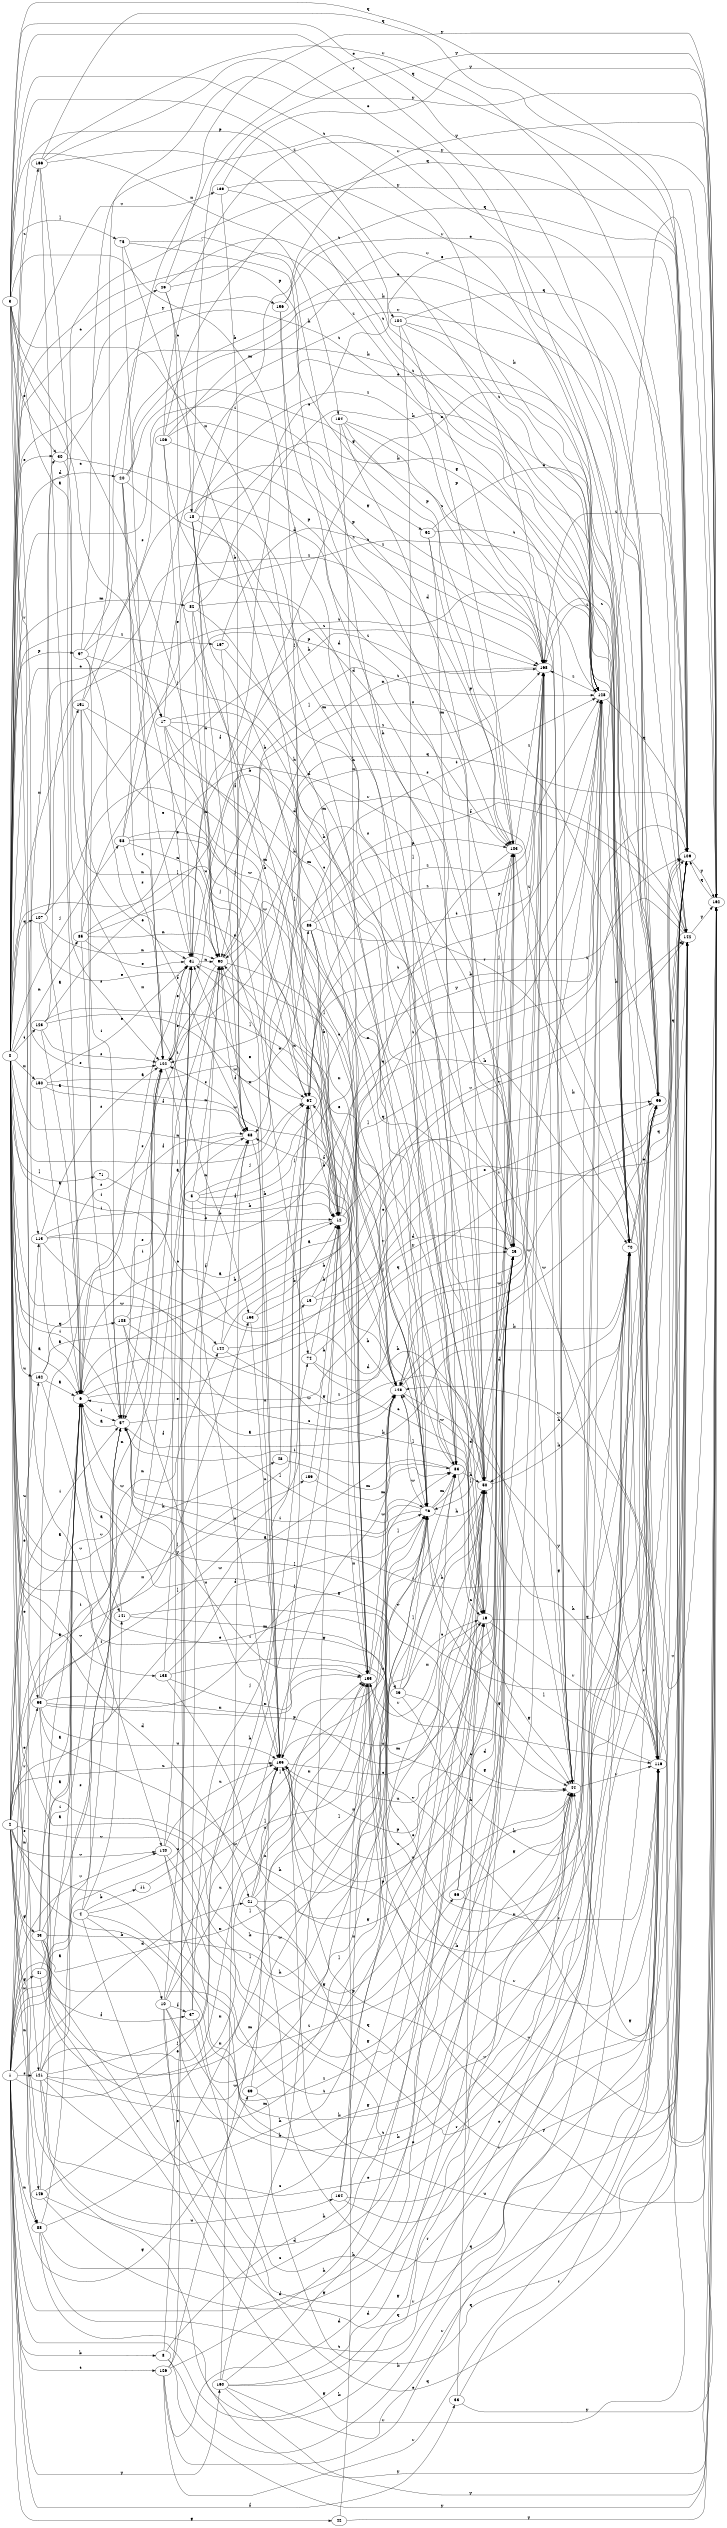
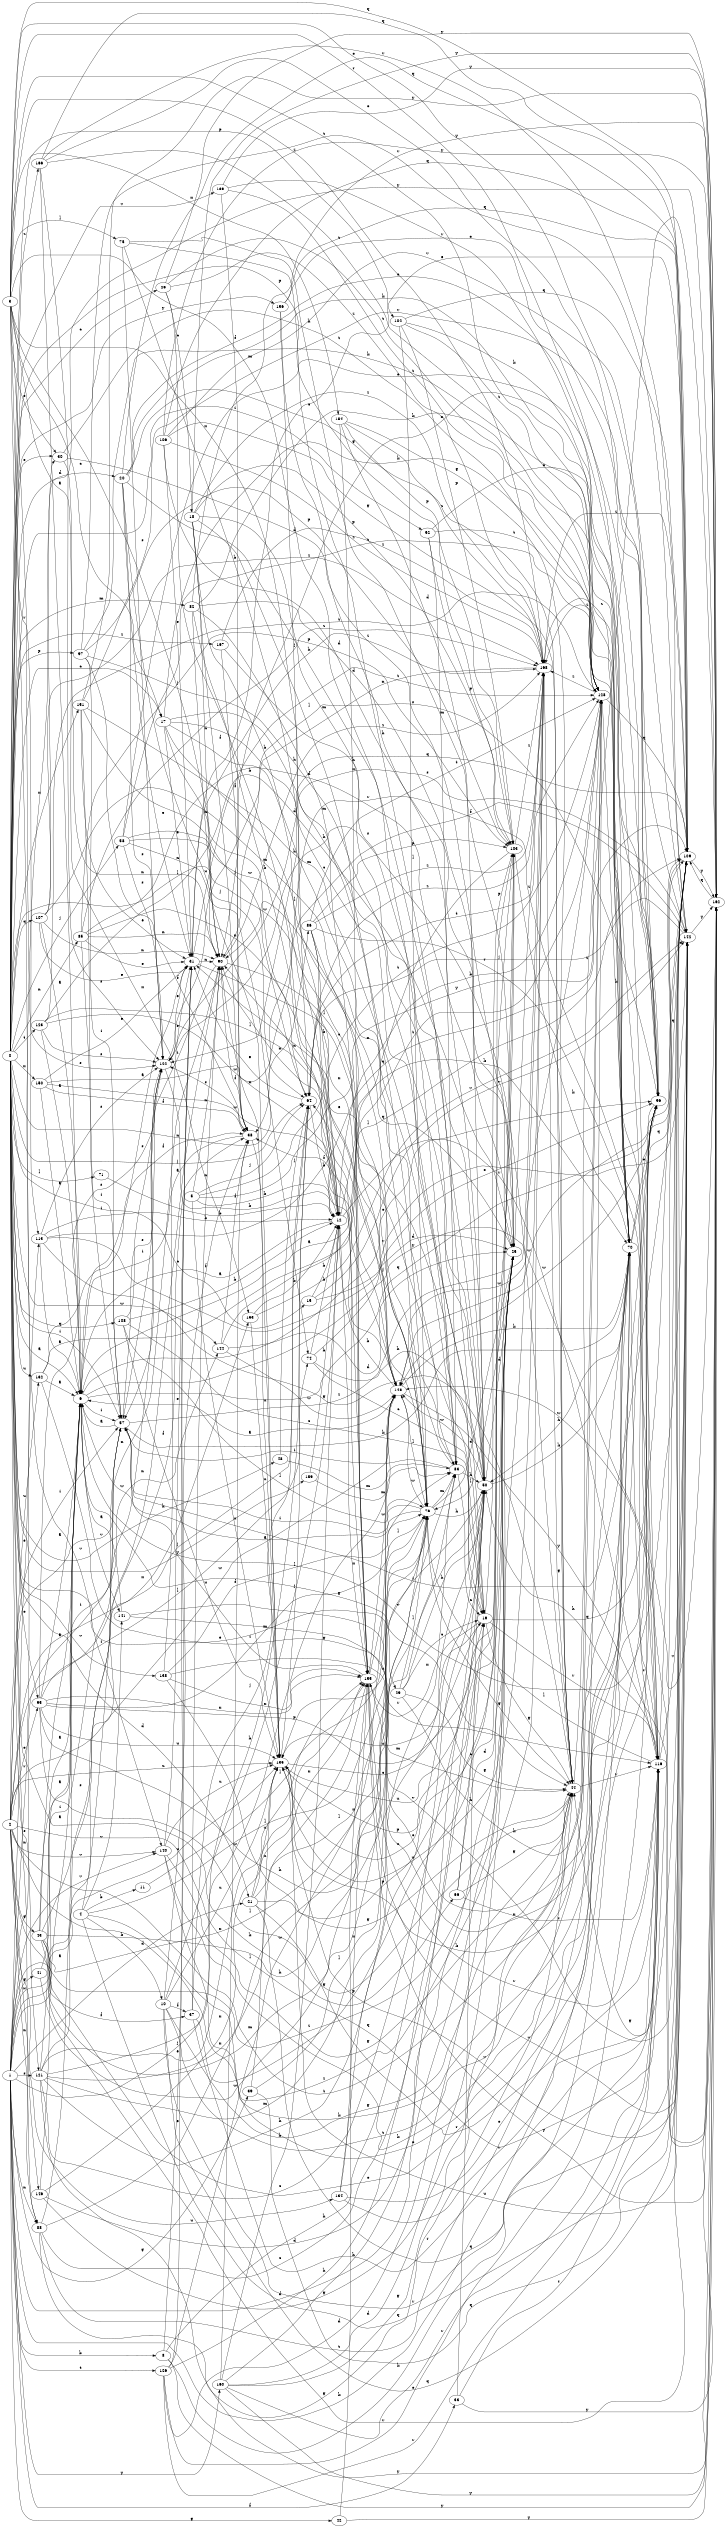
(235, 338) -> (235, 338)
